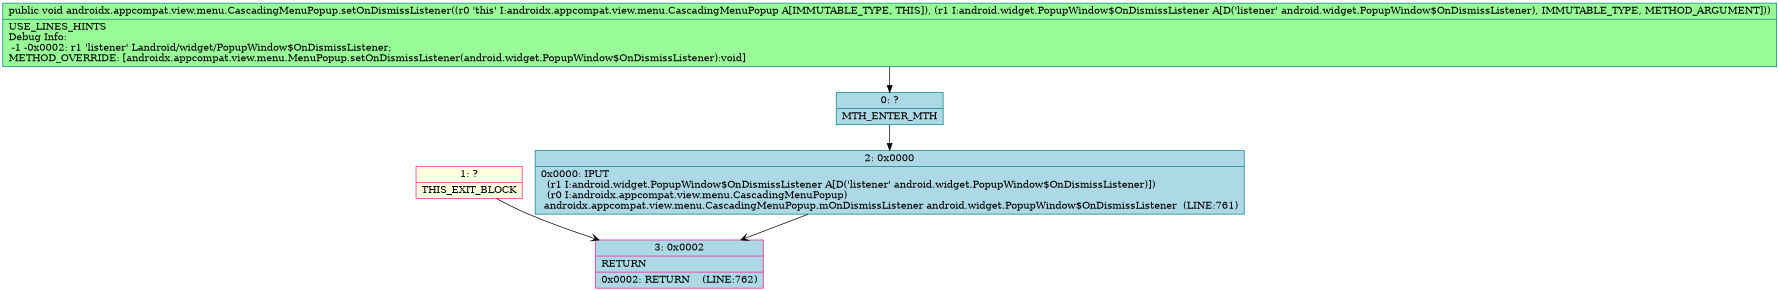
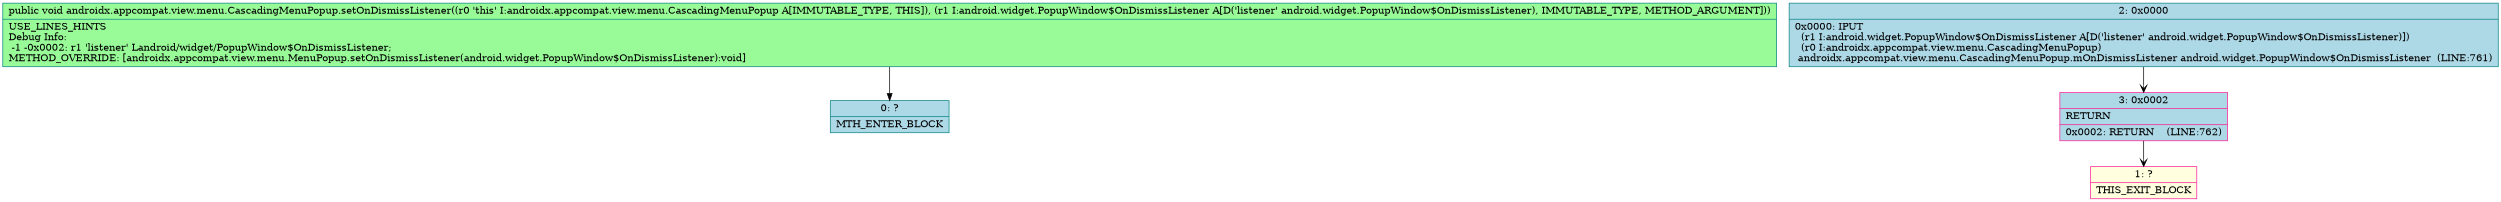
(890, 116) -> (890, 124)
(890, 134) -> none
(543, 220) -> (2144, 150)
